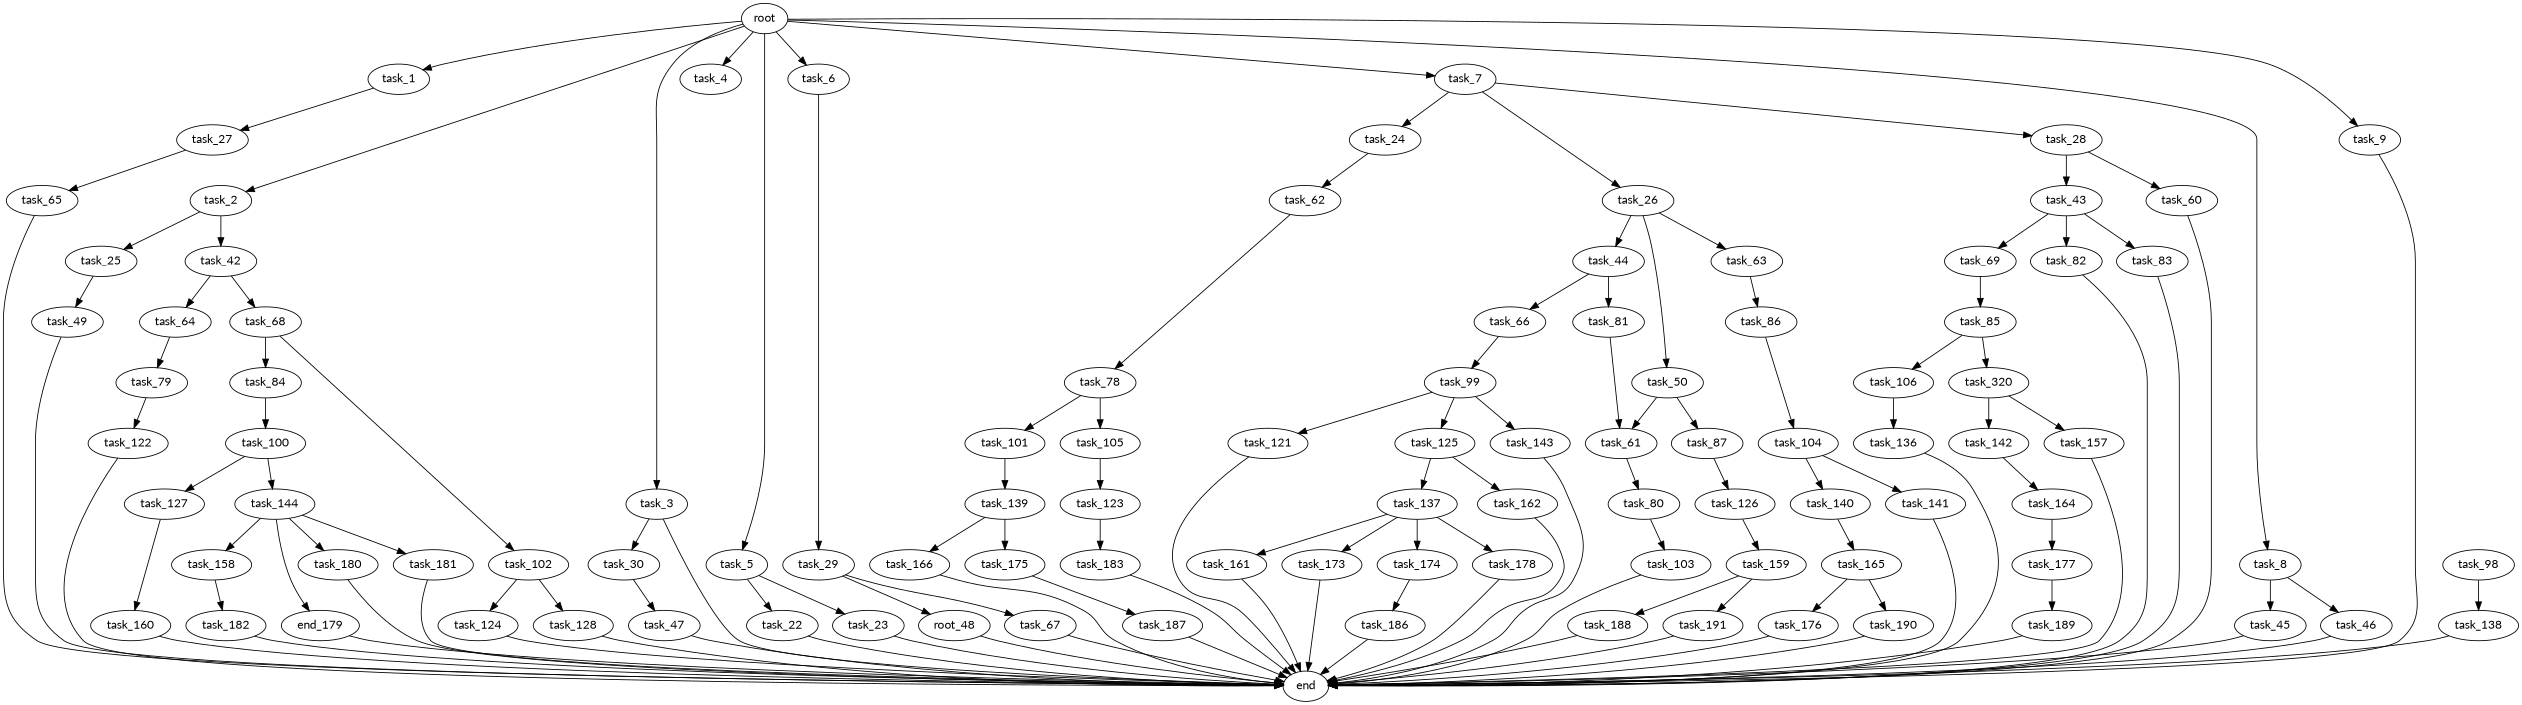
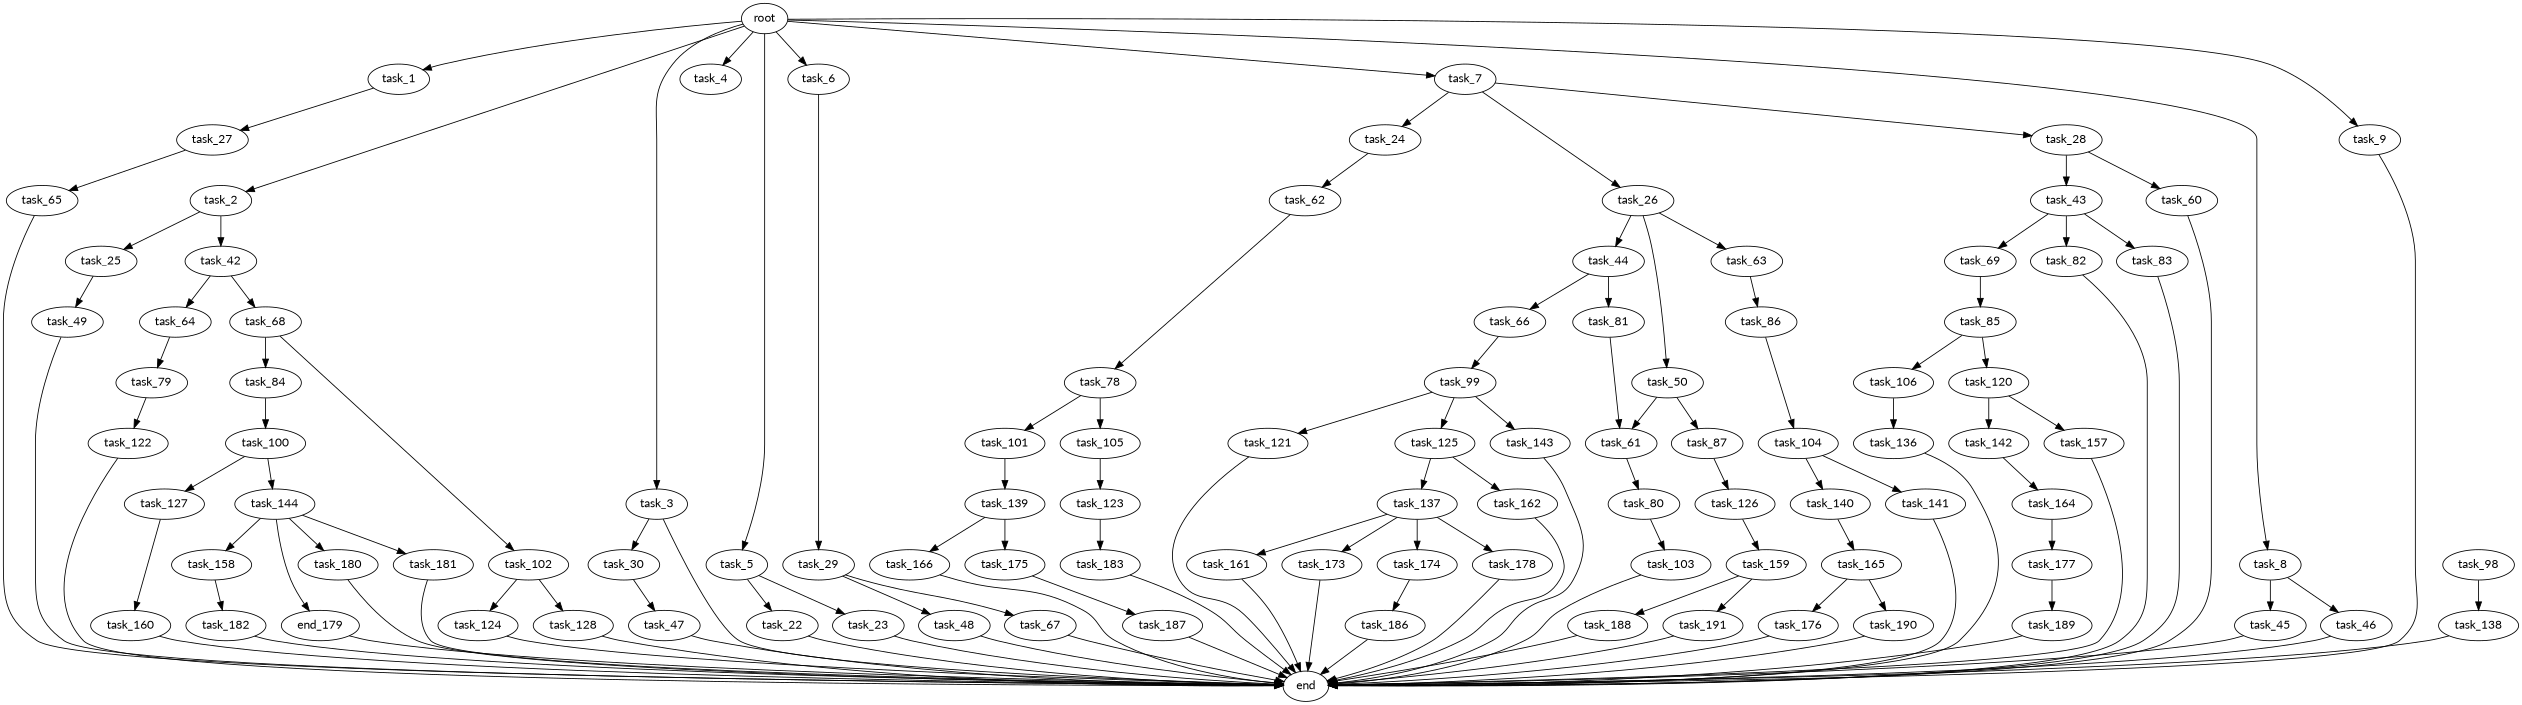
(1989, 383) -> (1989, 383)
(954, 626) -> (954, 626)
